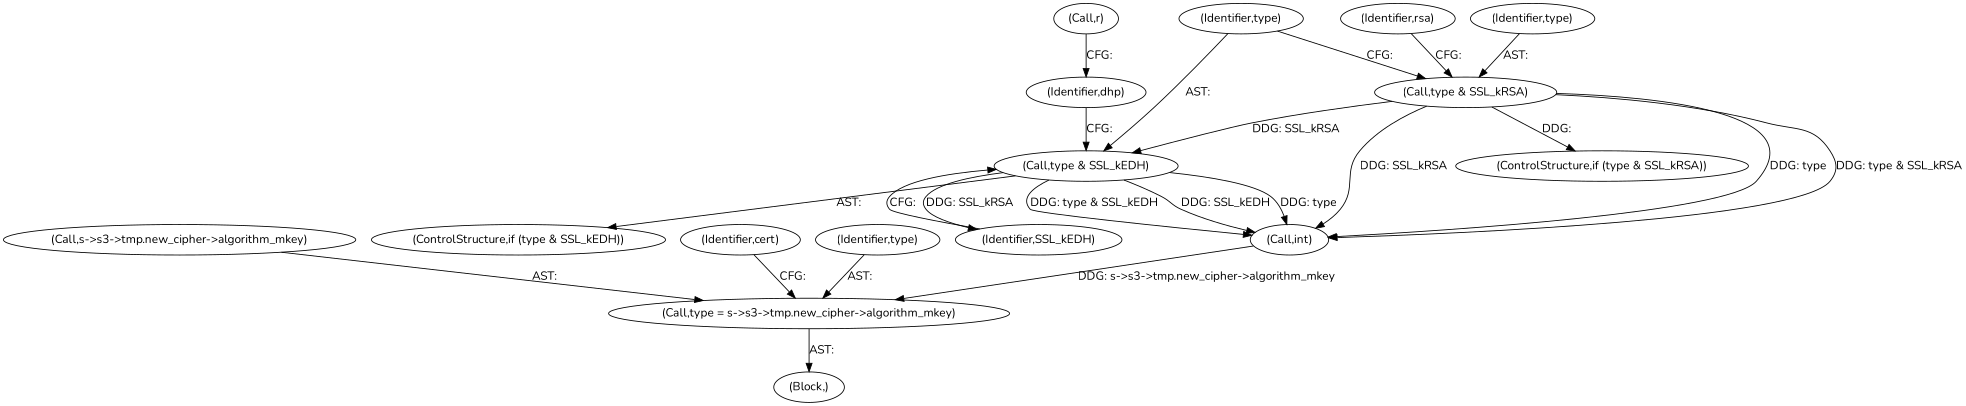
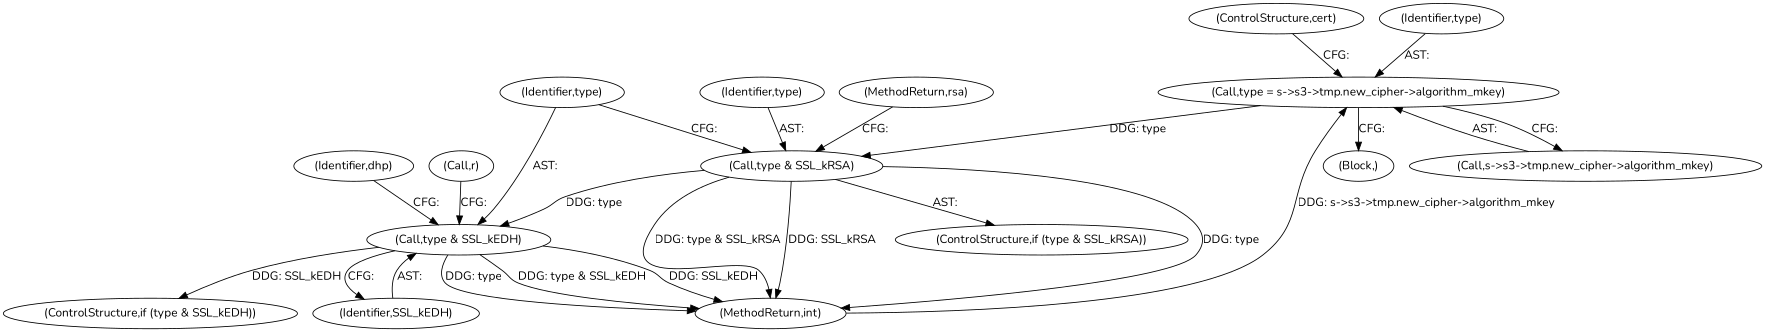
(1398, 19) -> (916, 92)
(1086, 51) -> (460, 199)
none -> (1501, 122)
(1296, 129) -> (594, 203)
(1558, 129) -> (947, 203)
none -> (1065, 130)
(851, 203) -> (297, 277)
(904, 203) -> (411, 277)
(970, 203) -> (363, 277)
(740, 240) -> (1276, 19)
(1289, 240) -> (771, 313)
(823, 350) -> (1373, 129)
